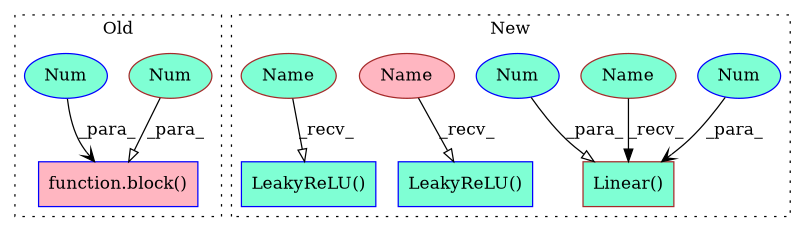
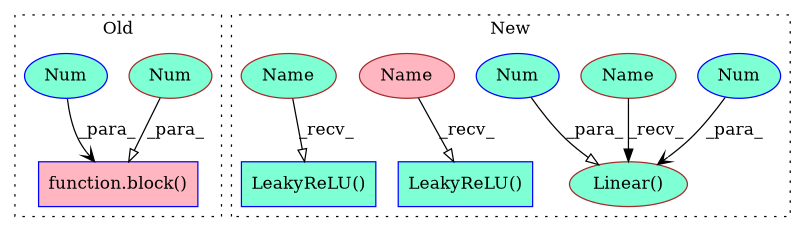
(628, 184) -> (628, 184)
